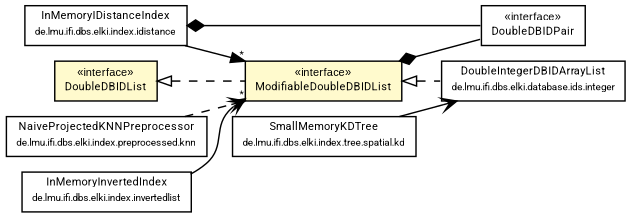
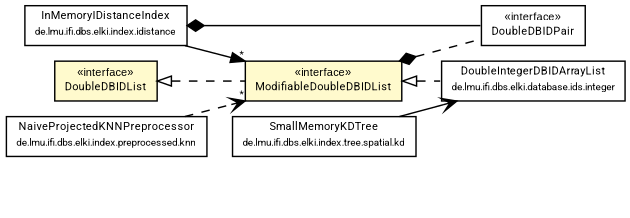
(448, 48) -> (448, 48)
(106, 192) -> none
